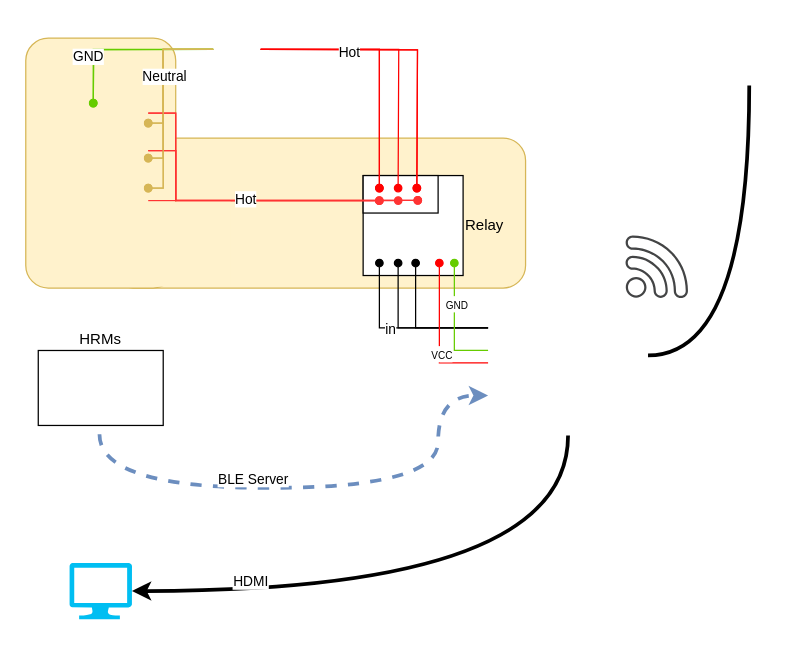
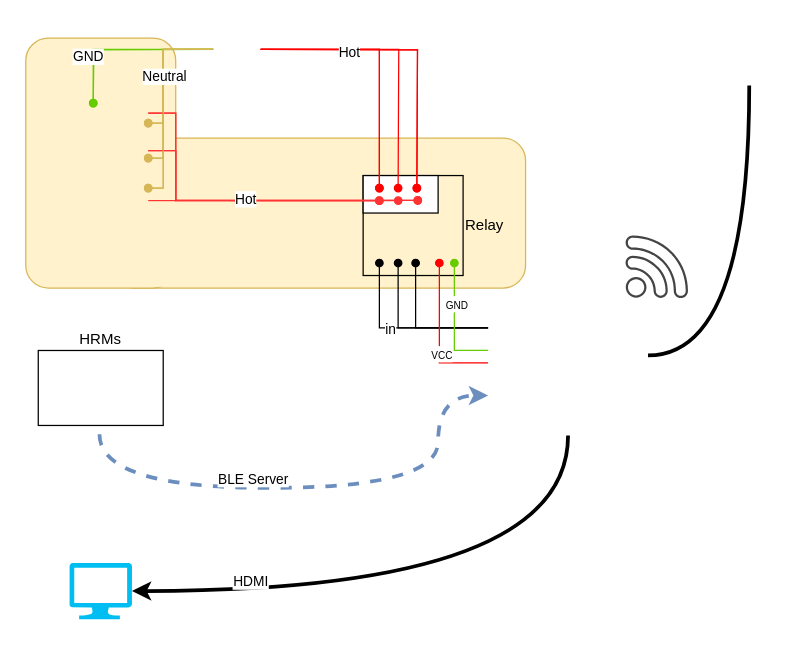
(413, 226) -> (413, 226)
